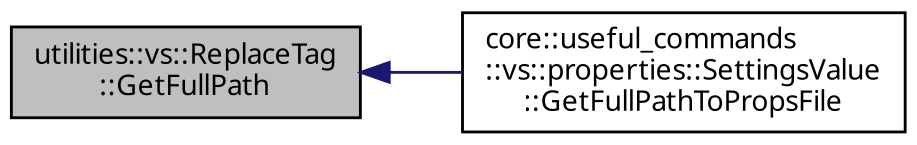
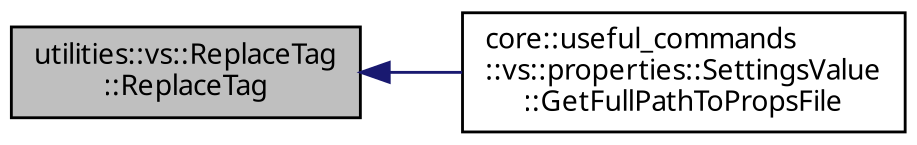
(186, 72) -> (186, 72)
